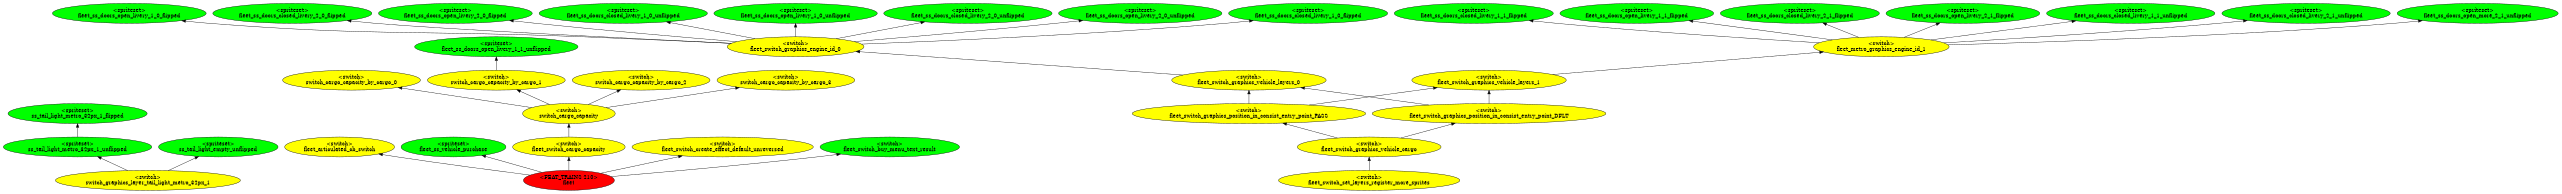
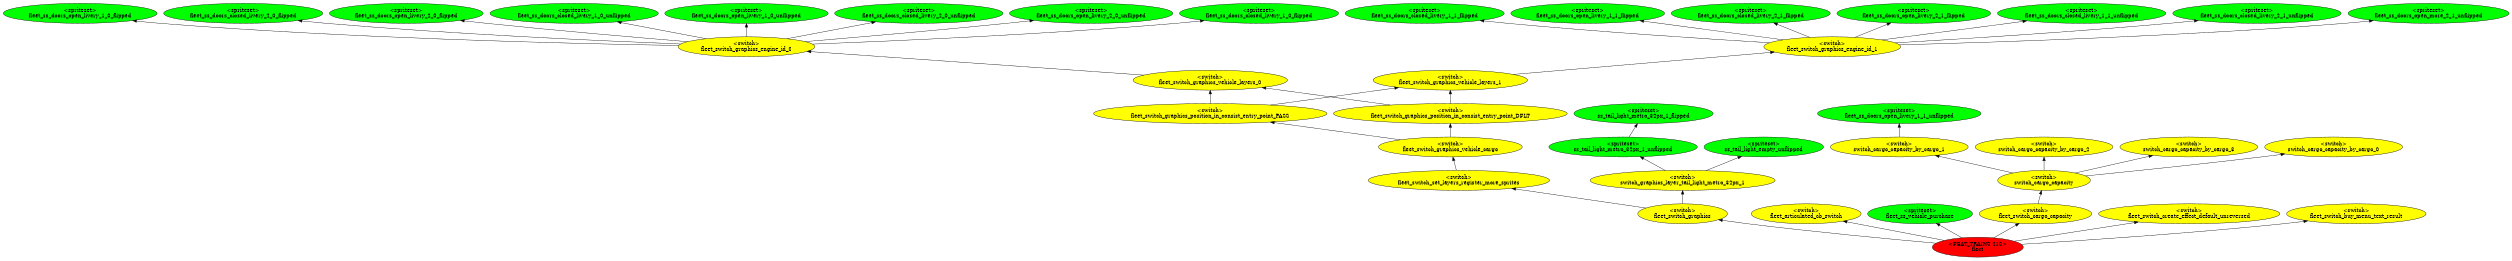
(1881, 47) -> (1832, 47)
(890, 147) -> (2356, 214)
none -> (1683, 214)
